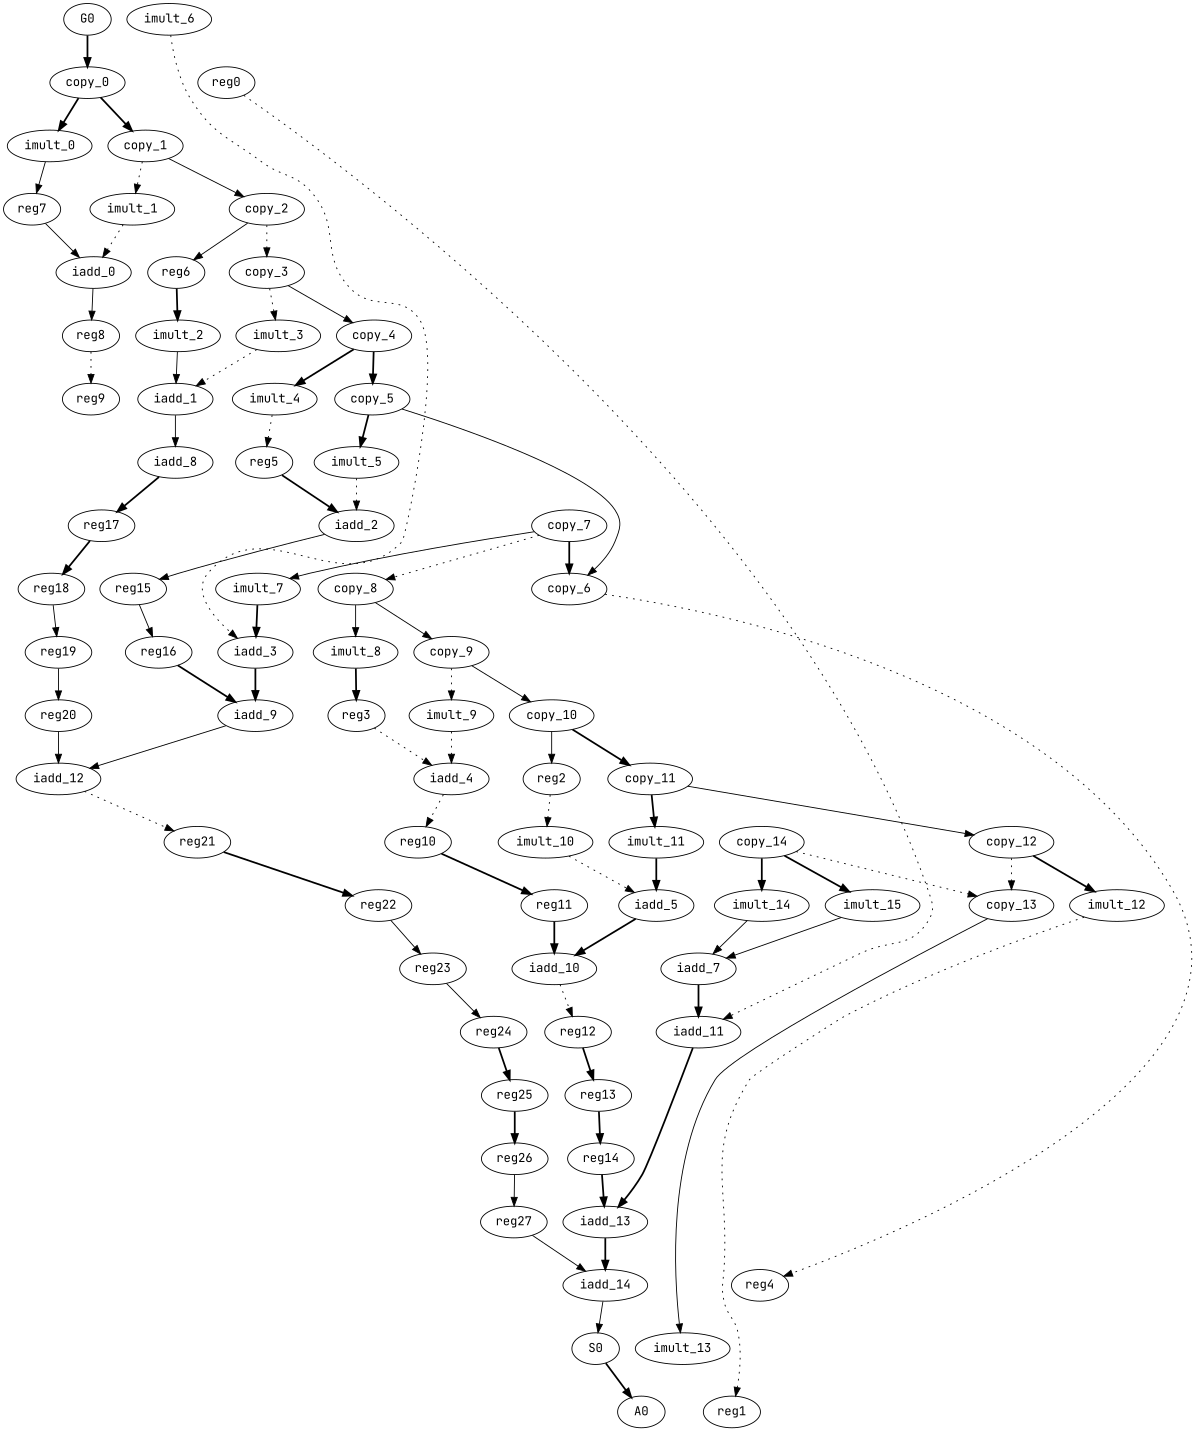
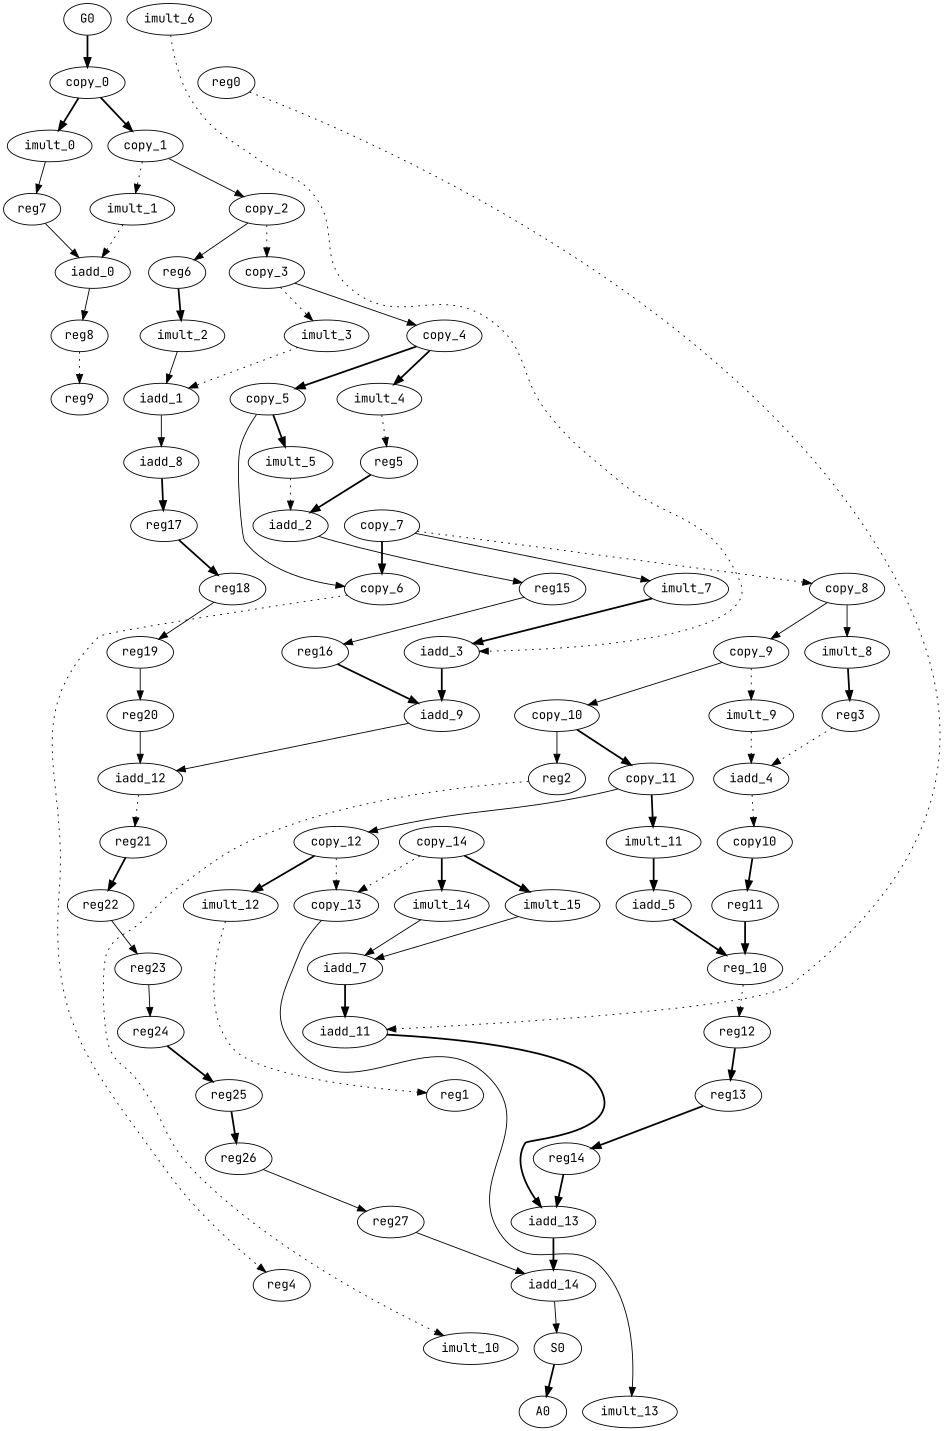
(418, 842) -> (755, 842)
(598, 872) -> none
(554, 969) -> (745, 969)
